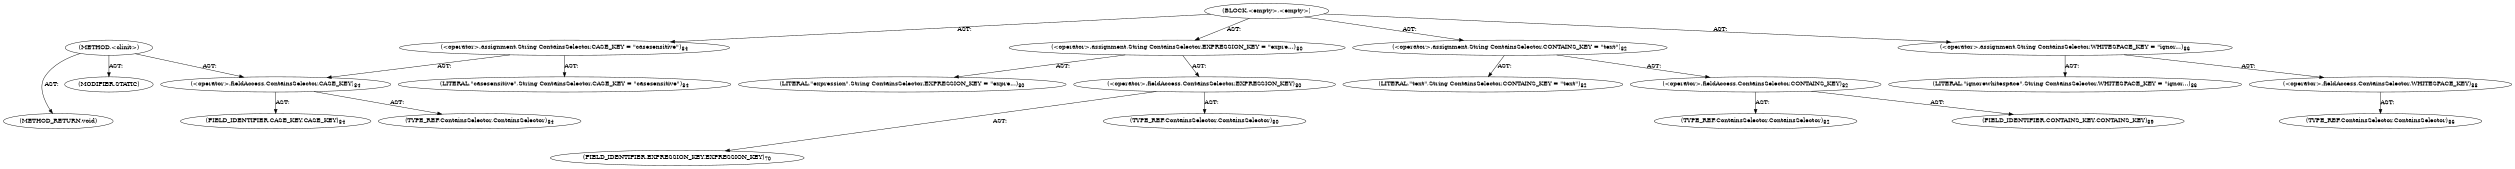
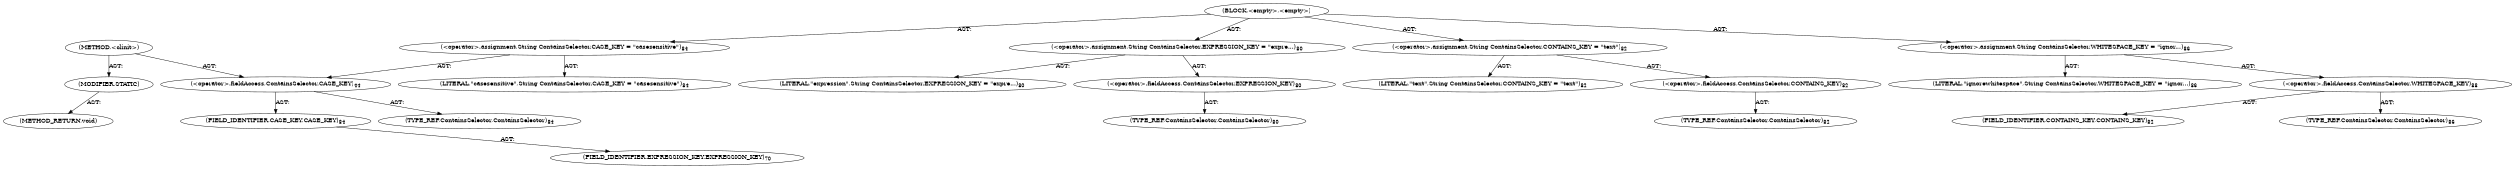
(47, 74) -> (85, 102)
(357, 84) -> (357, 84)
(1910, 103) -> (2226, 103)
(943, 121) -> (471, 139)
(2151, 121) -> (2151, 121)
